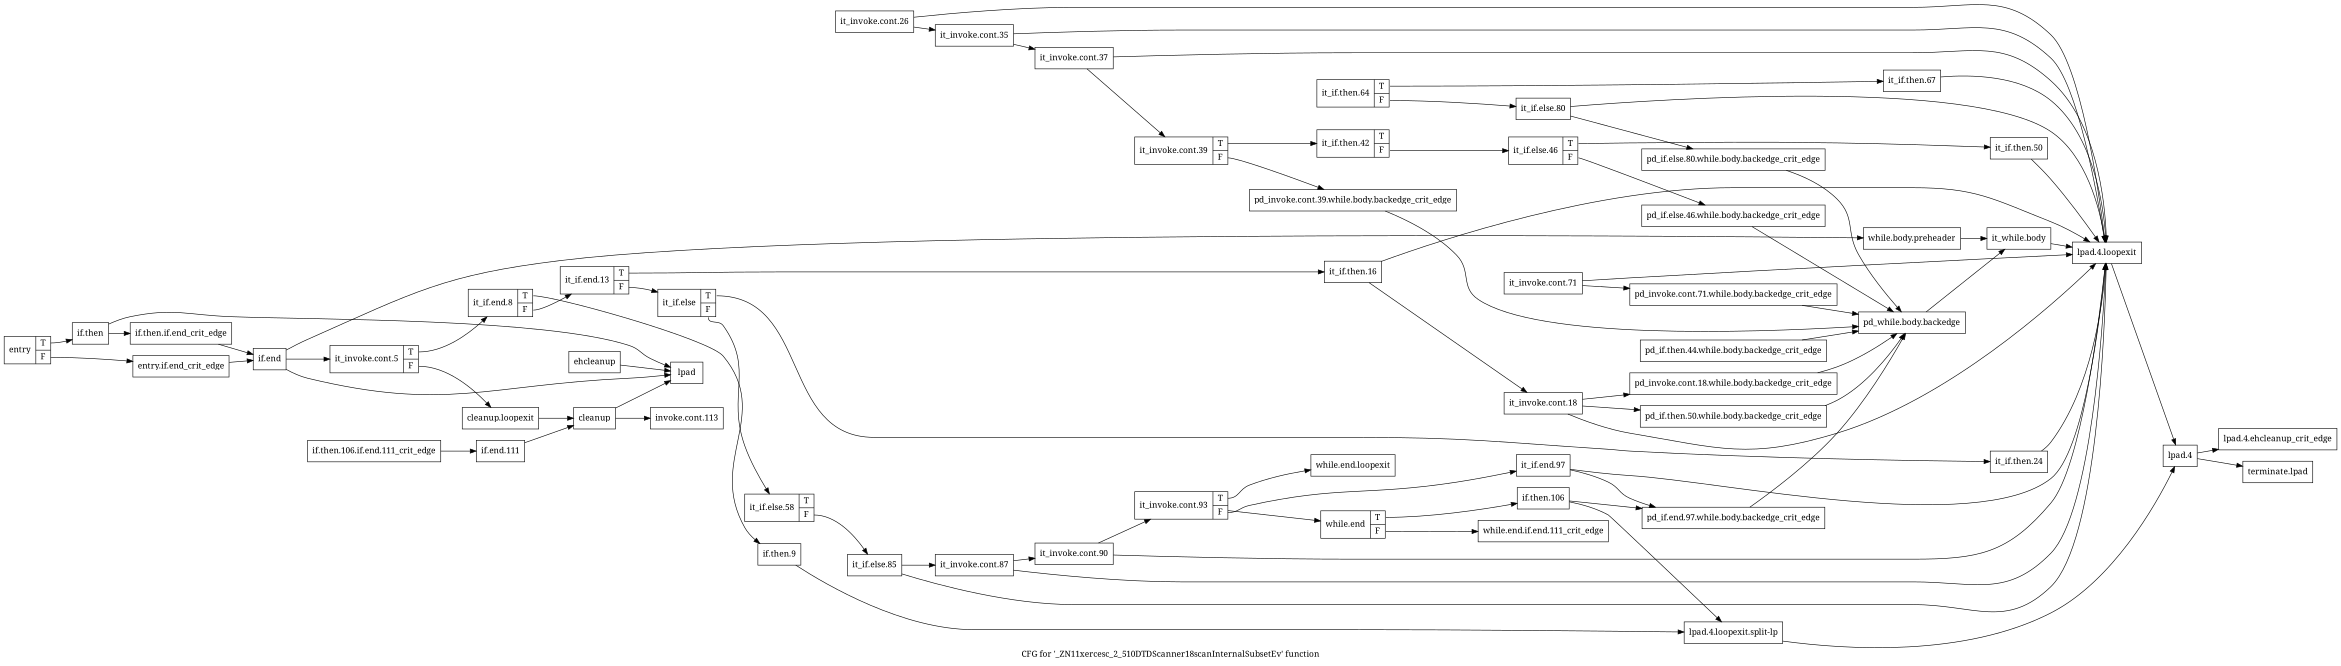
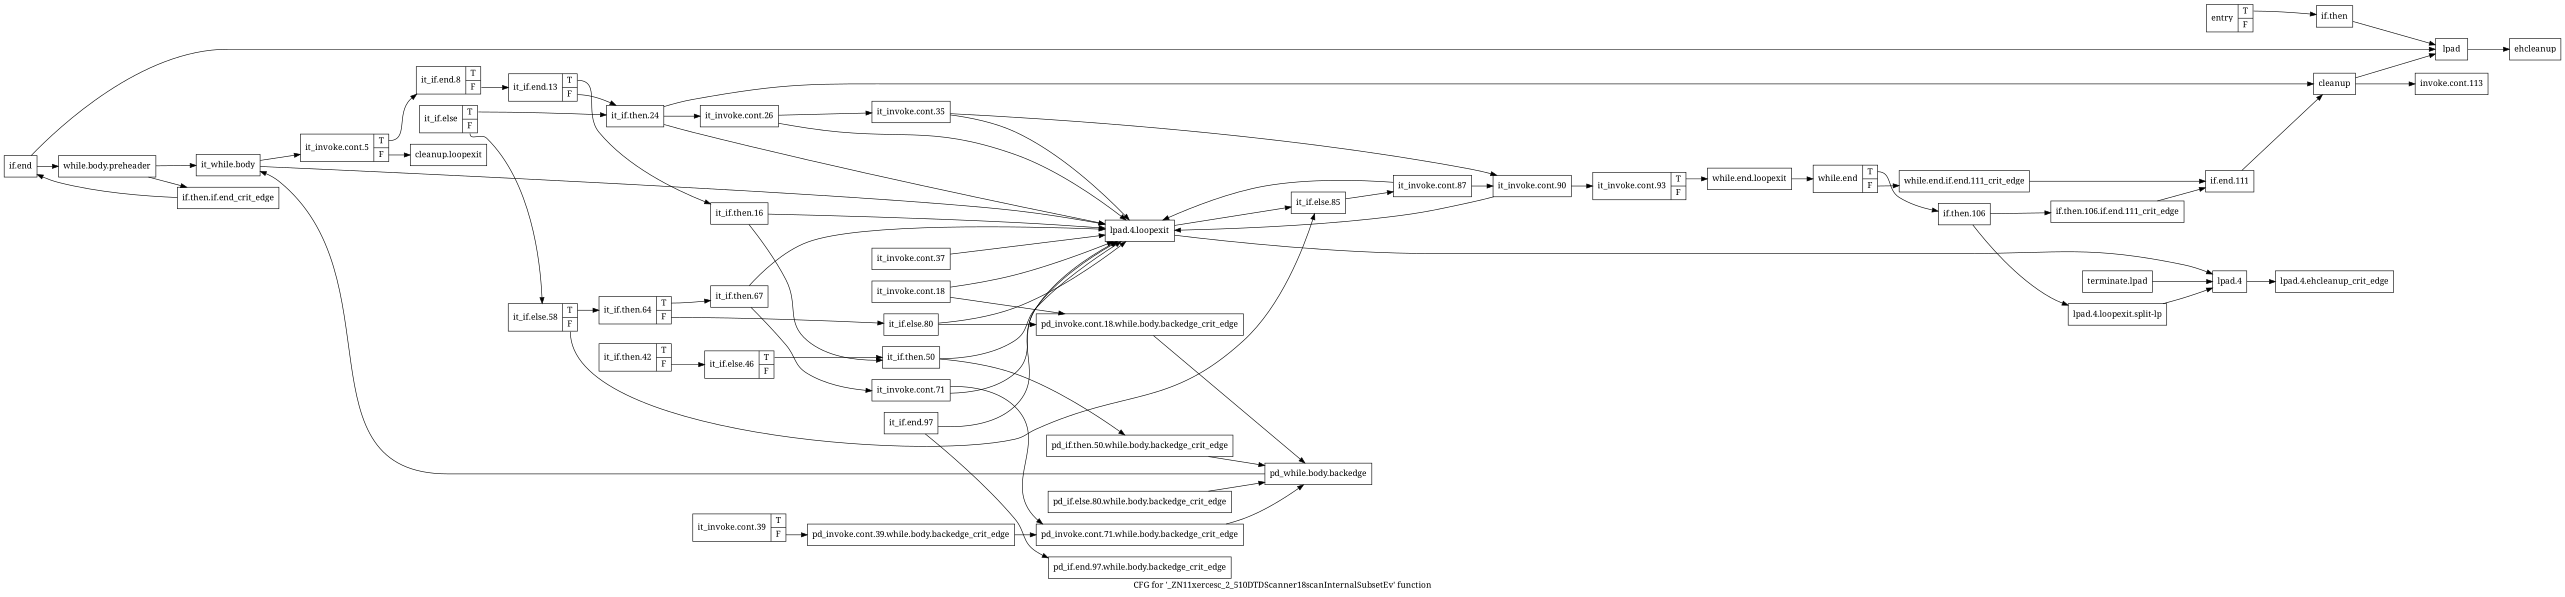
(1021, 46) -> (1222, 134)
(1124, 101) -> none
none -> (679, 116)
(1629, 132) -> (984, 325)
(1269, 144) -> none
none -> (2114, 181)
(1733, 216) -> none
(640, 288) -> (595, 97)
none -> (585, 310)
(1596, 327) -> (1019, 535)
(116, 333) -> (165, 181)
(1445, 336) -> (794, 315)
(1733, 351) -> none
(305, 359) -> (277, 158)
none -> (798, 365)
(181, 366) -> none
(642, 368) -> (2486, 49)
(1608, 408) -> (1035, 382)
(553, 418) -> (1485, 84)
(1829, 441) -> none
(2217, 462) -> (2179, 282)
(1368, 491) -> none
(1603, 504) -> (2018, 213)
(1271, 515) -> (1799, 179)
(779, 554) -> none
(1641, 605) -> (1230, 217)
